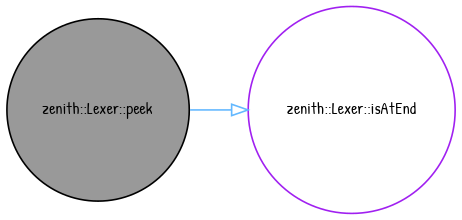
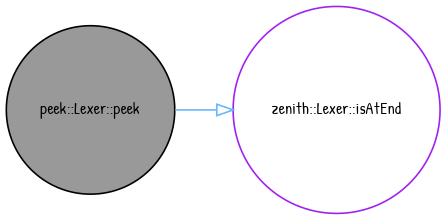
(98, 110) -> (91, 110)
